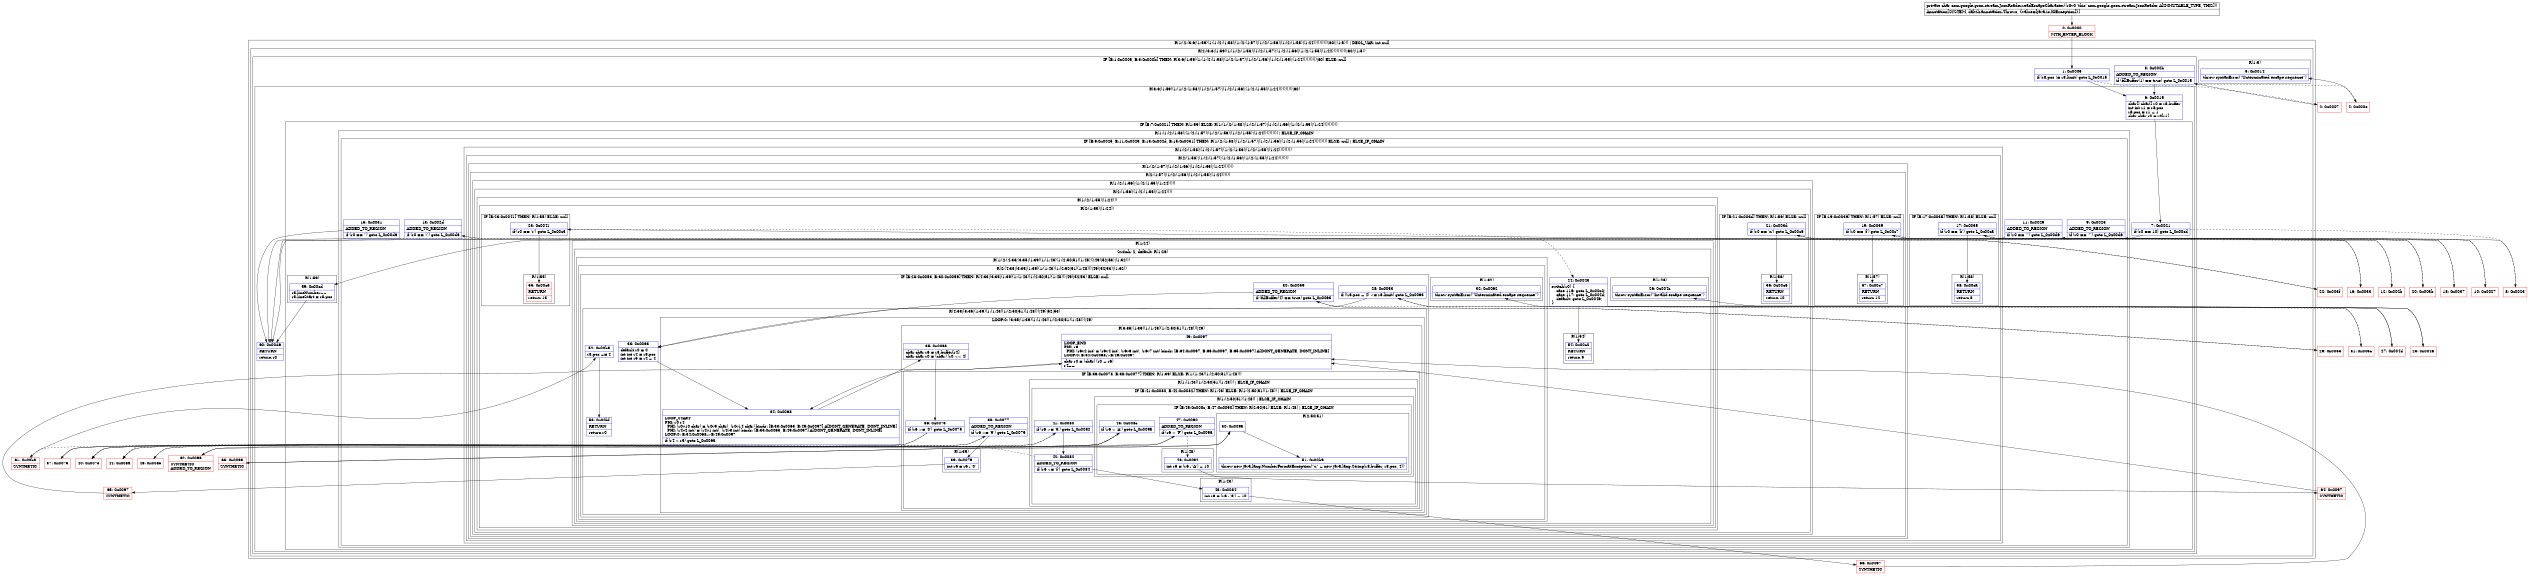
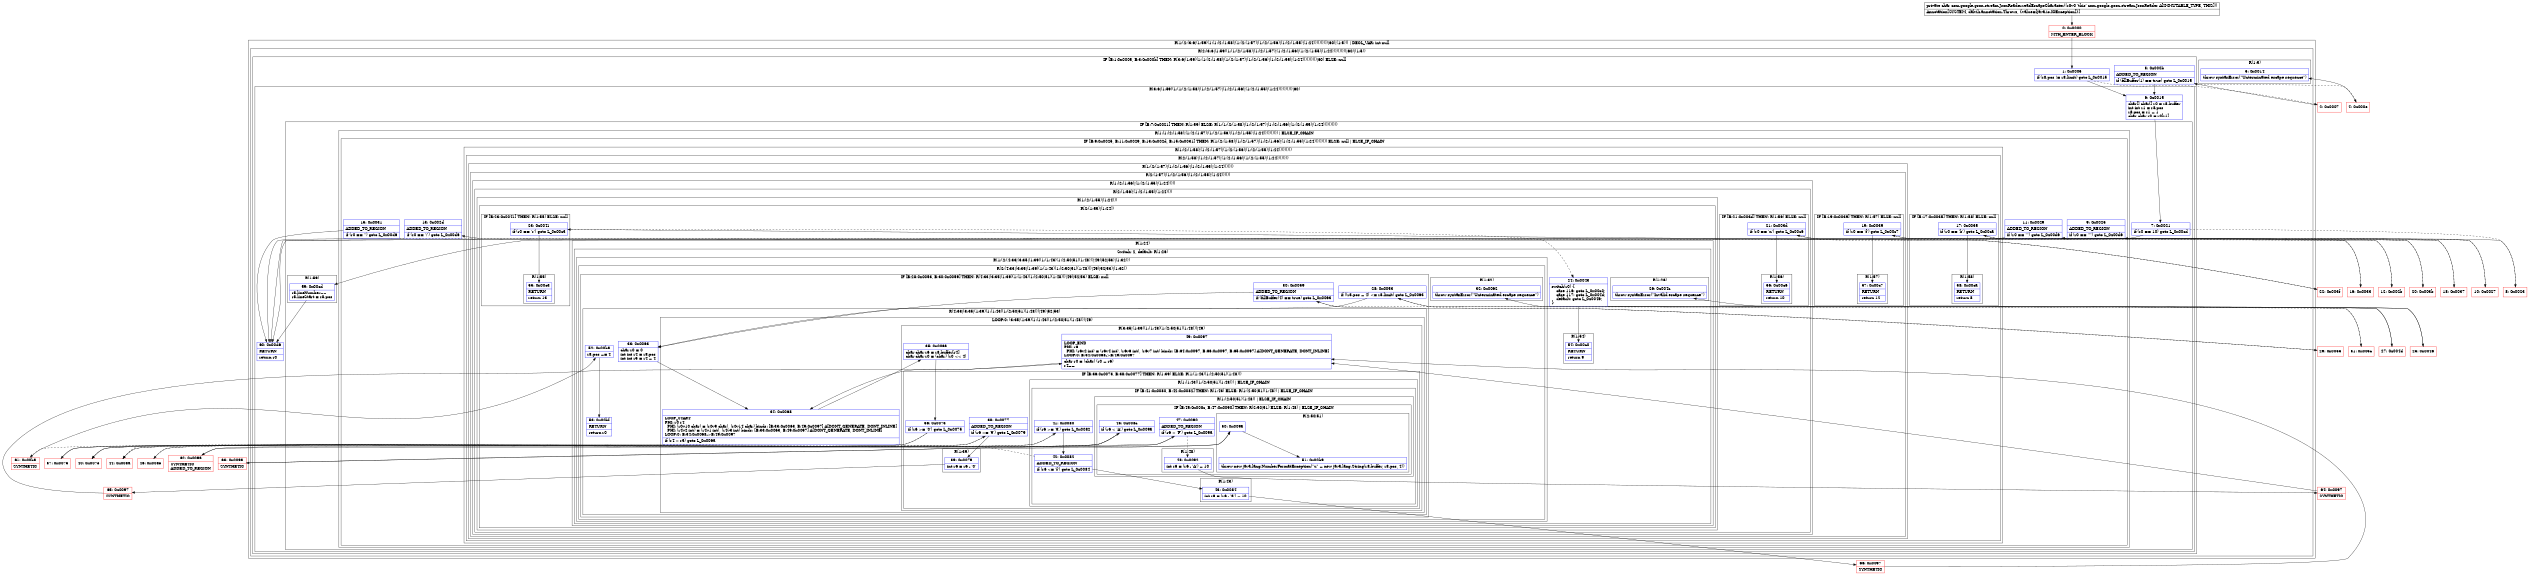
(539, 292) -> (539, 292)
(634, 350) -> (632, 350)
